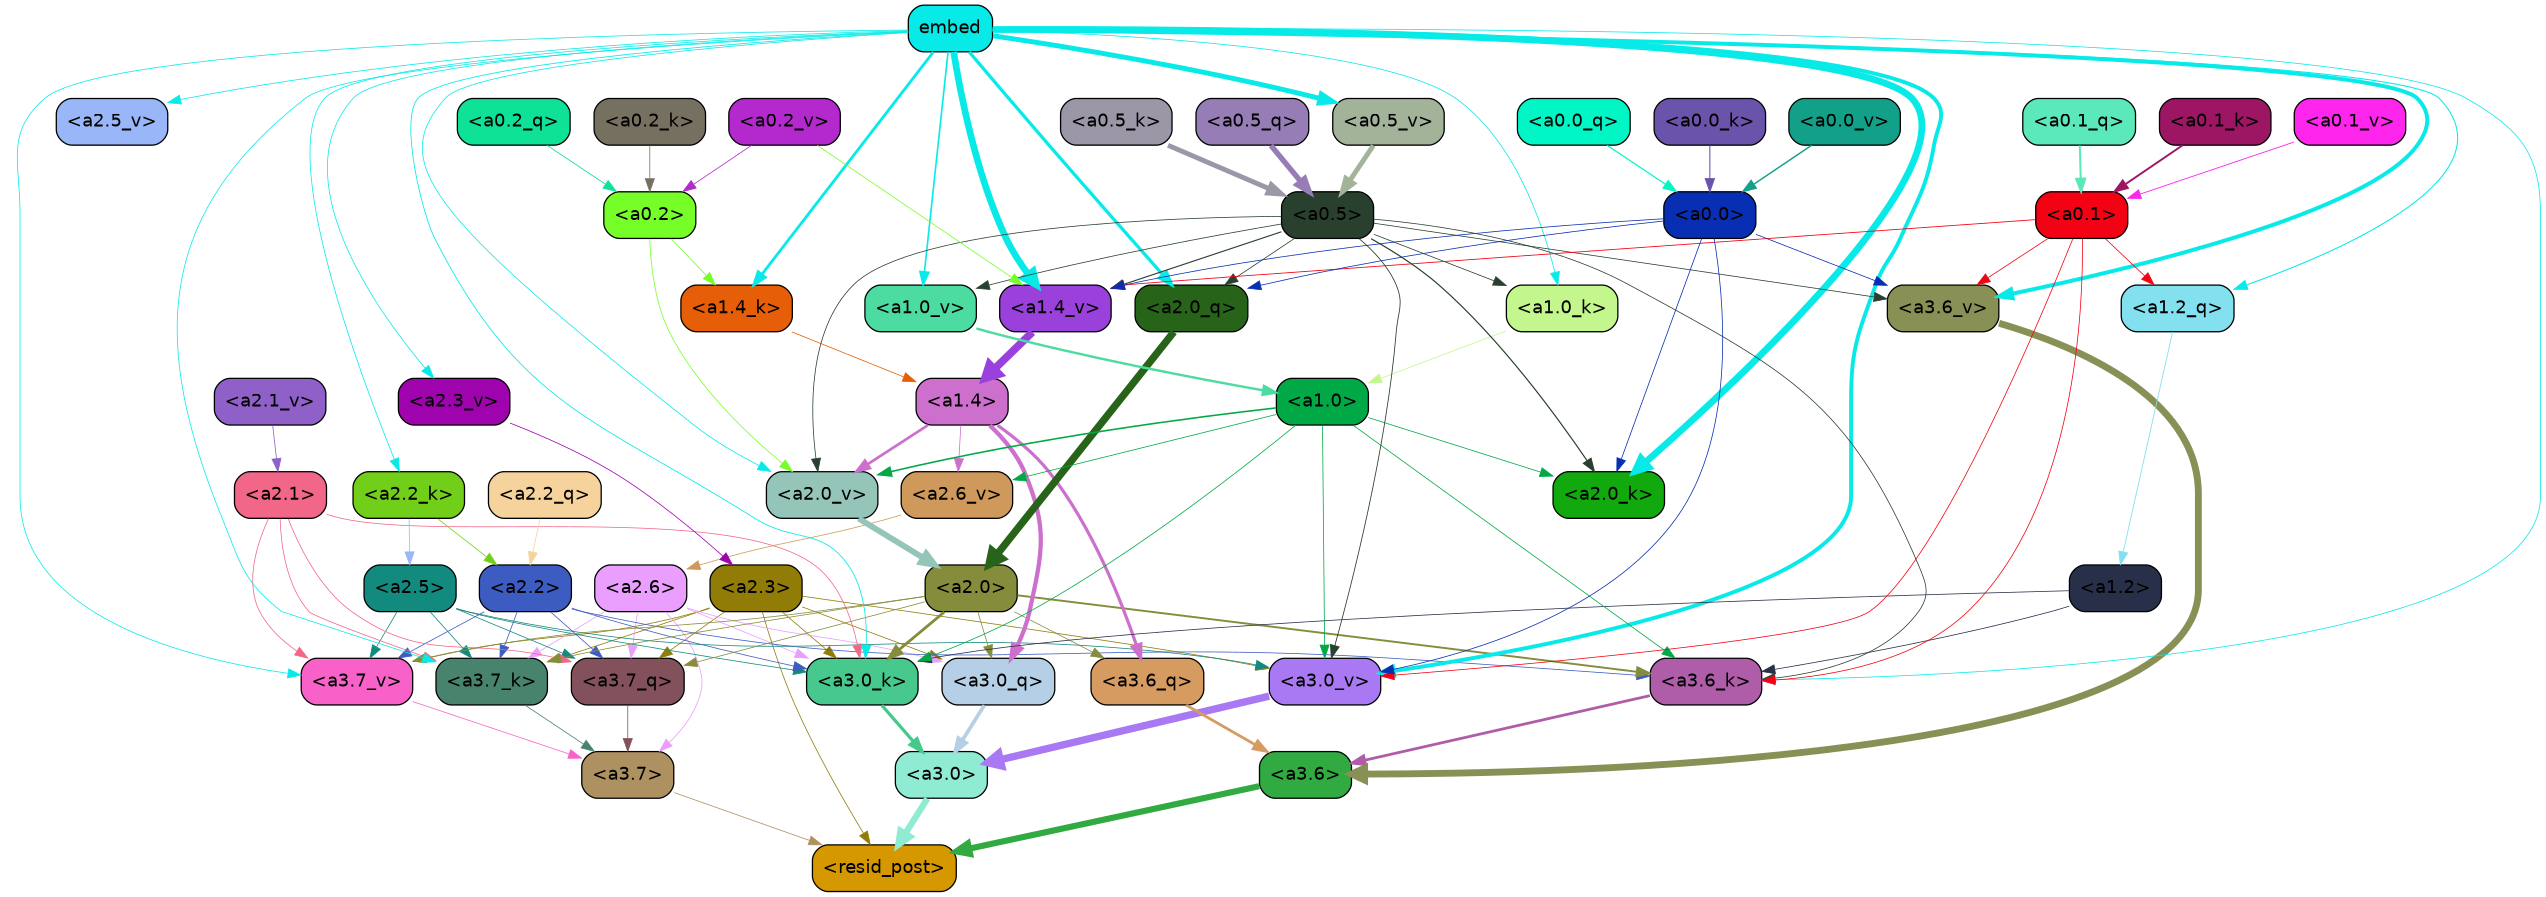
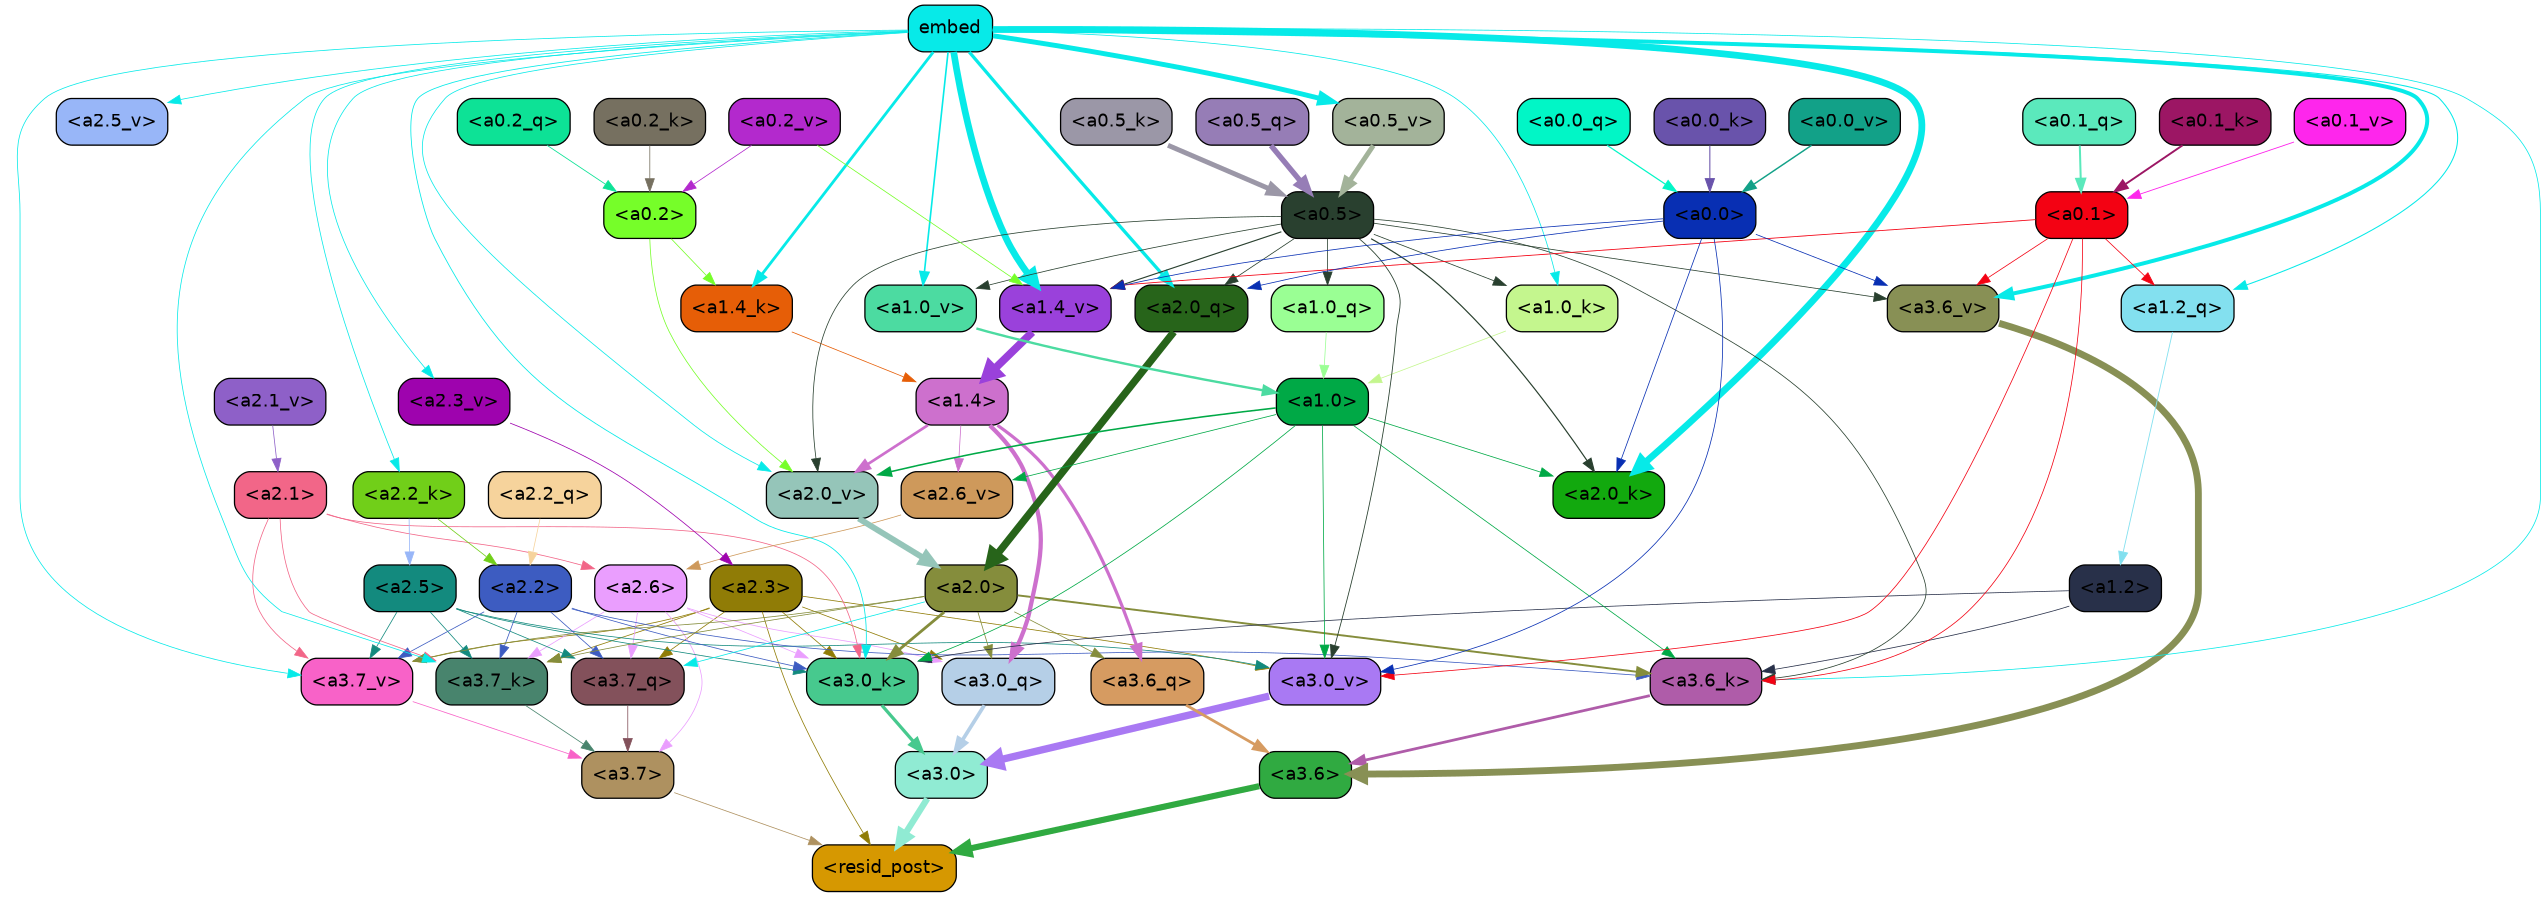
(1923, 94) -> none
none -> (1328, 308)
(822, 629) -> (822, 629)
(396, 635) -> (448, 540)
